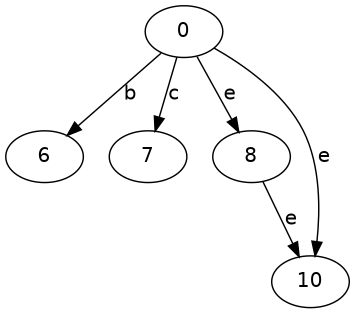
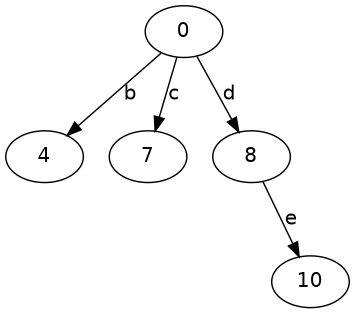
(230, 94) -> (230, 94)
(301, 126) -> none
(45, 157) -> (45, 157)
